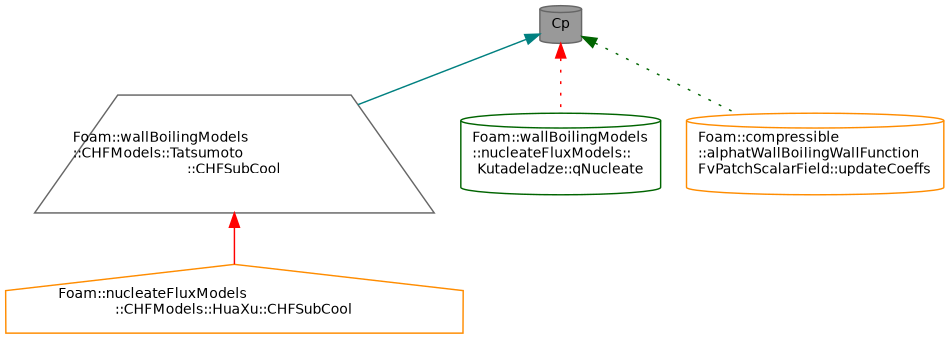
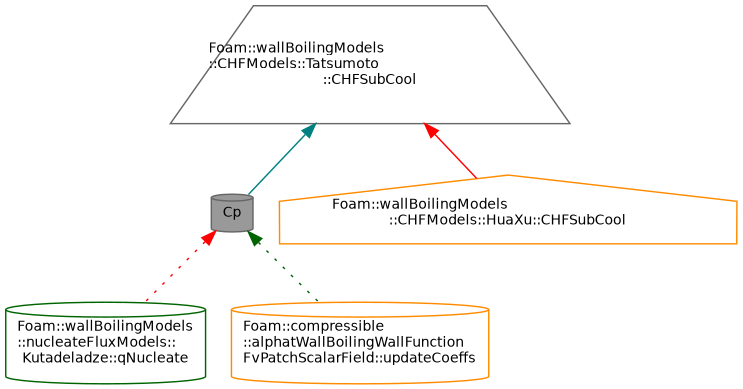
(442, 72) -> (277, 165)
(234, 302) -> (508, 213)
